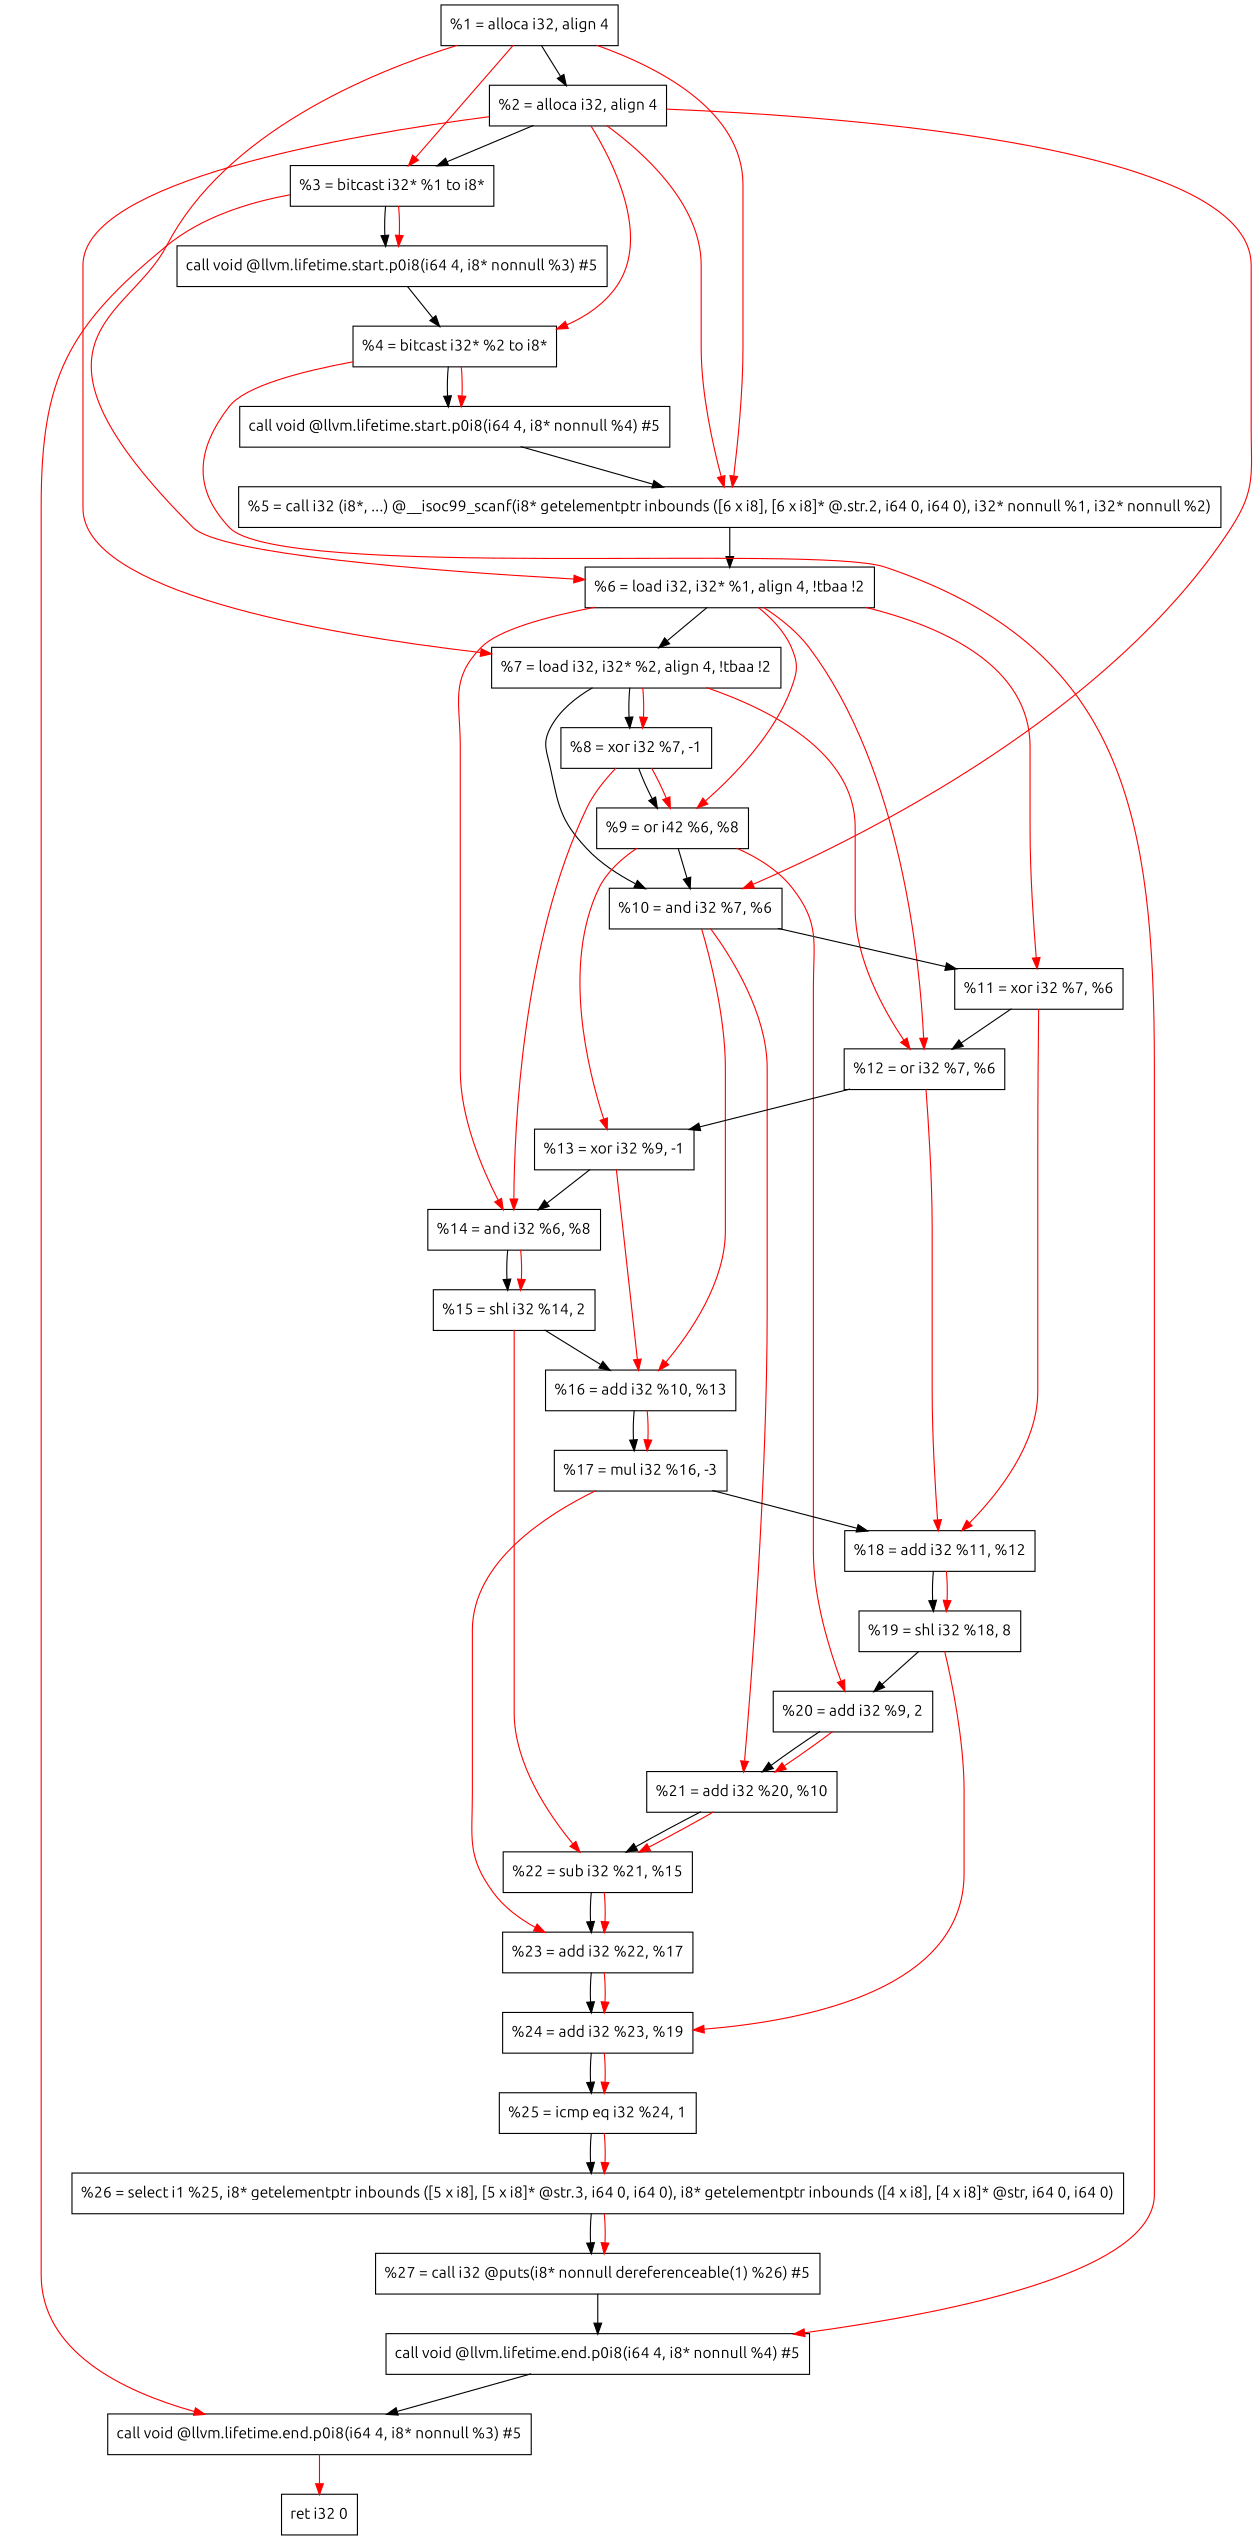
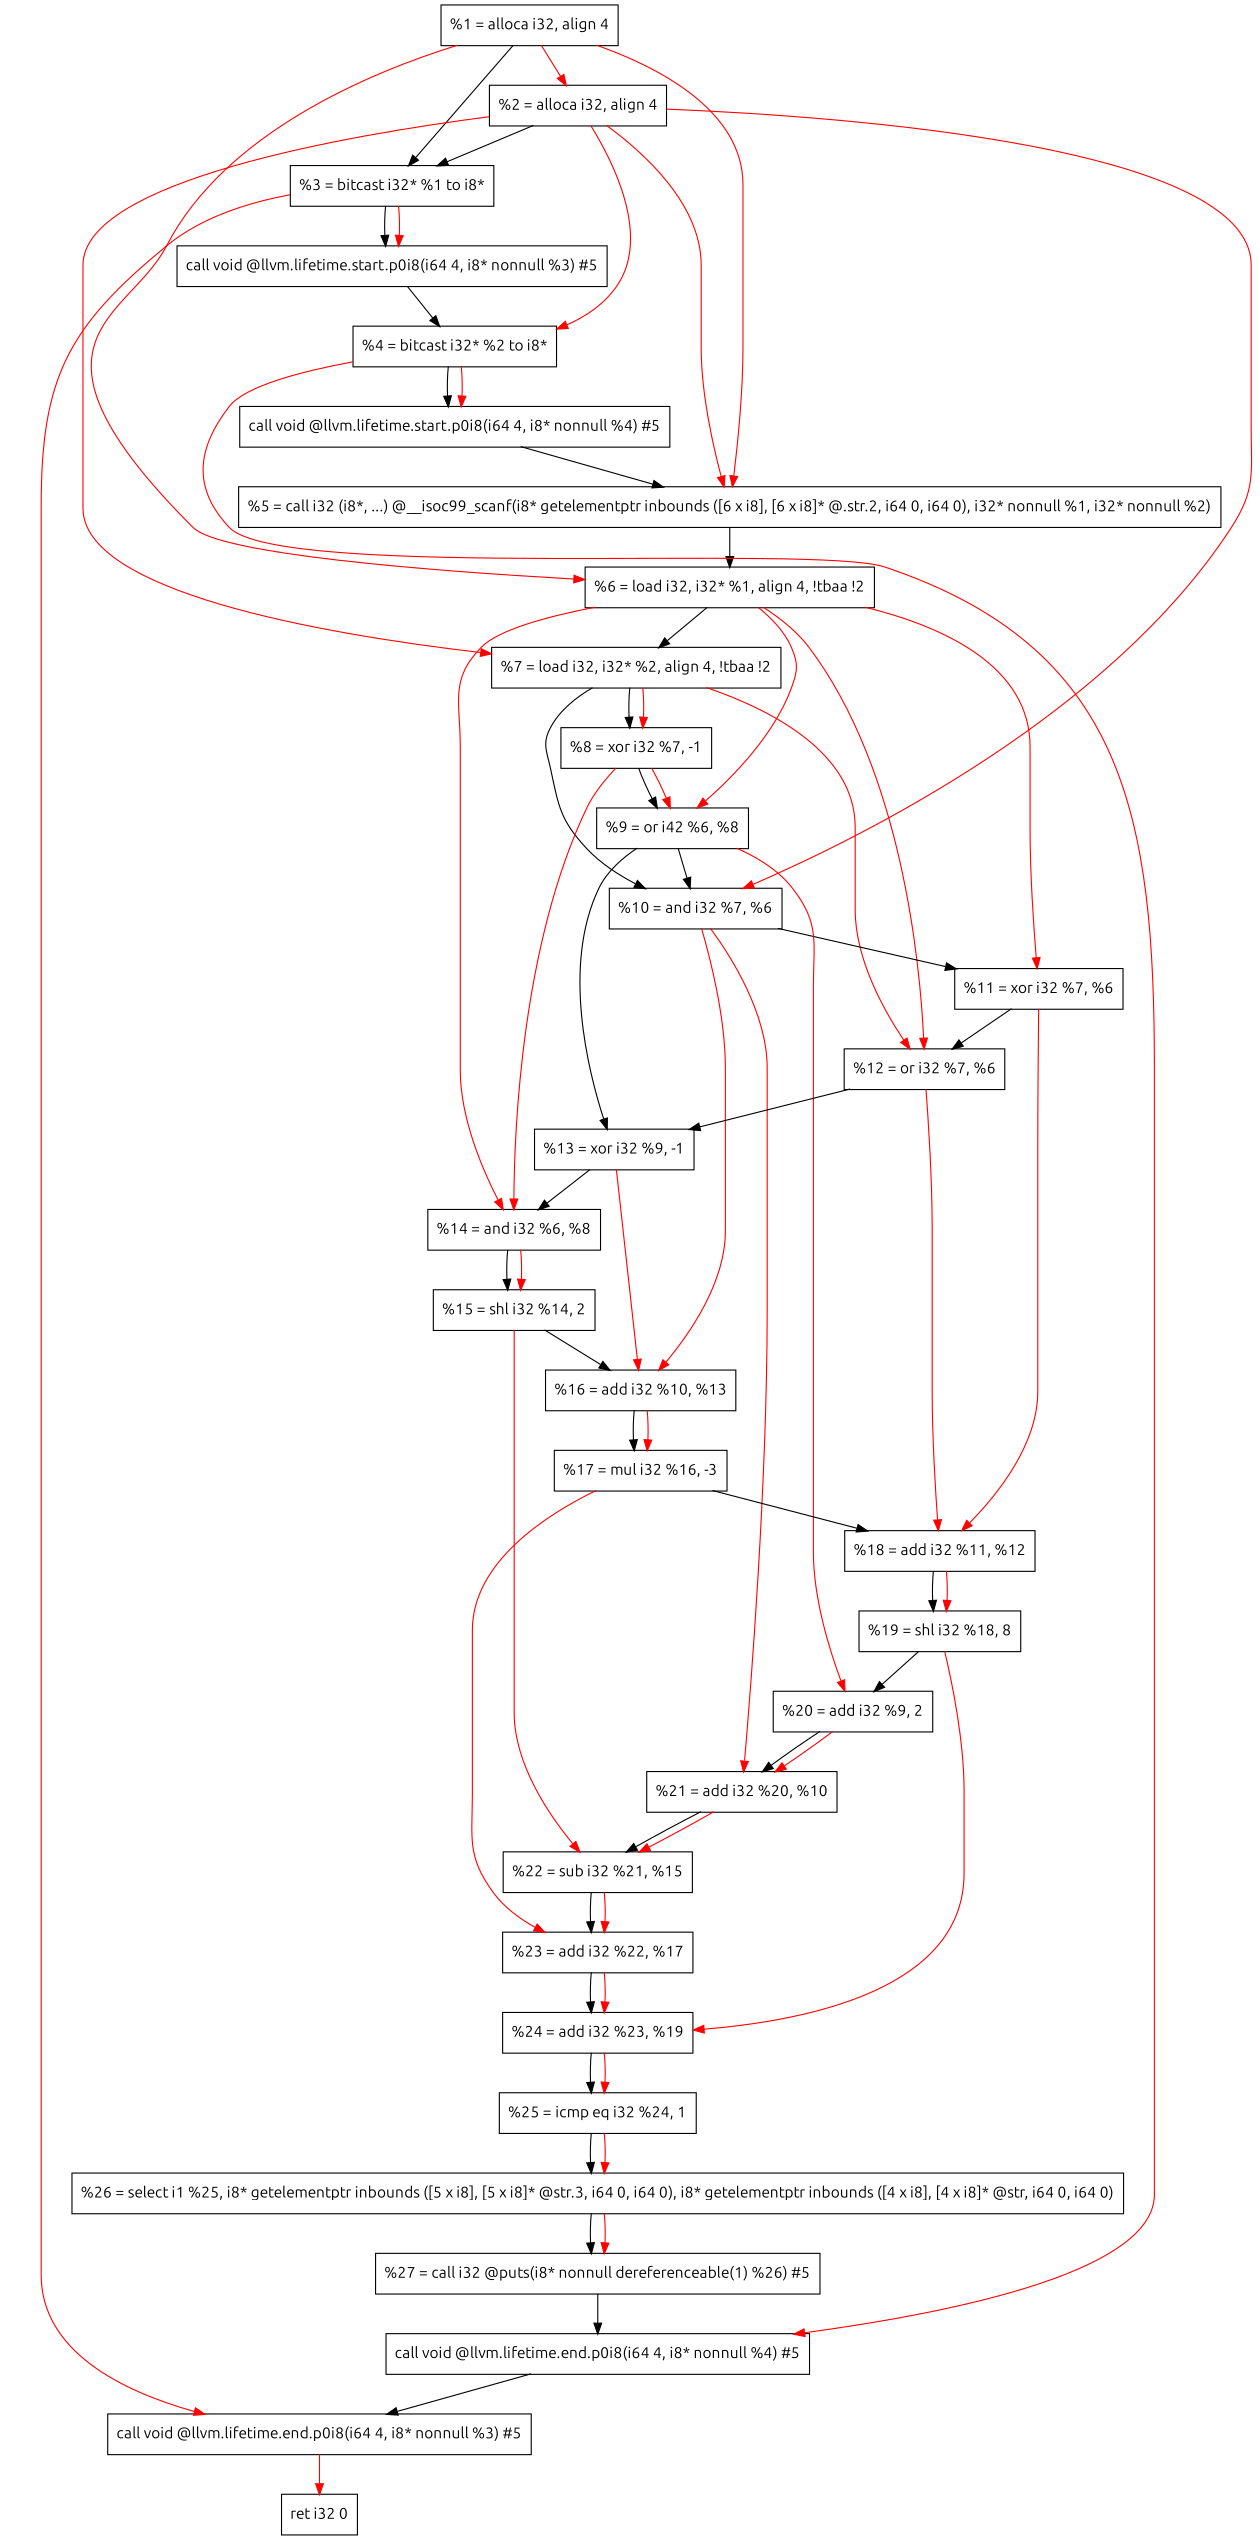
(551, 61) -> (551, 61)
(464, 101) -> (464, 101)
(580, 975) -> (580, 975)
